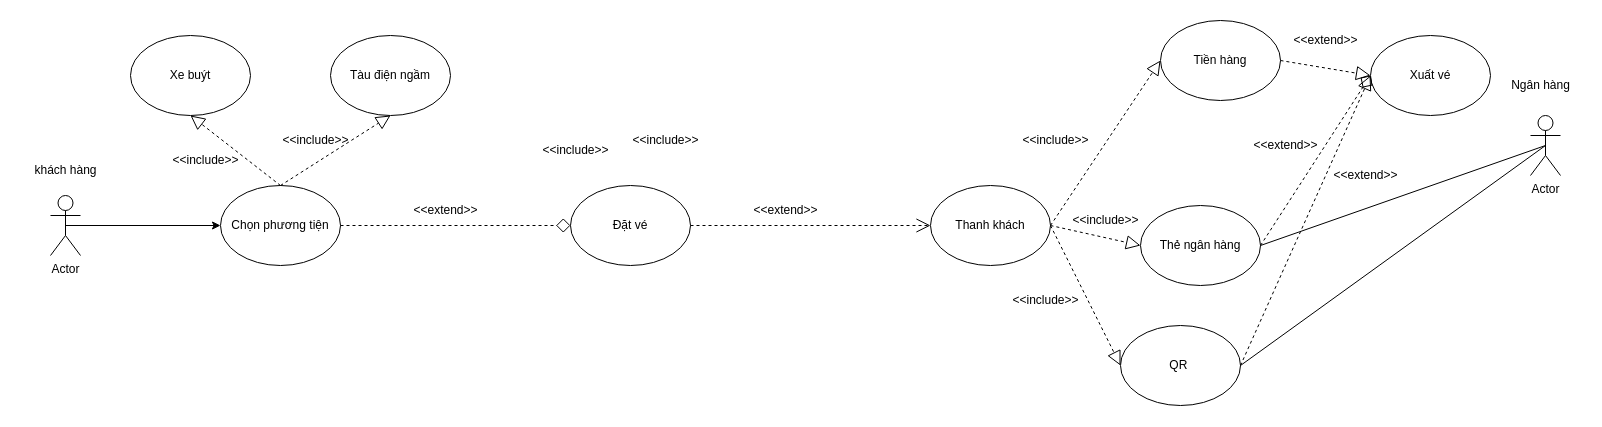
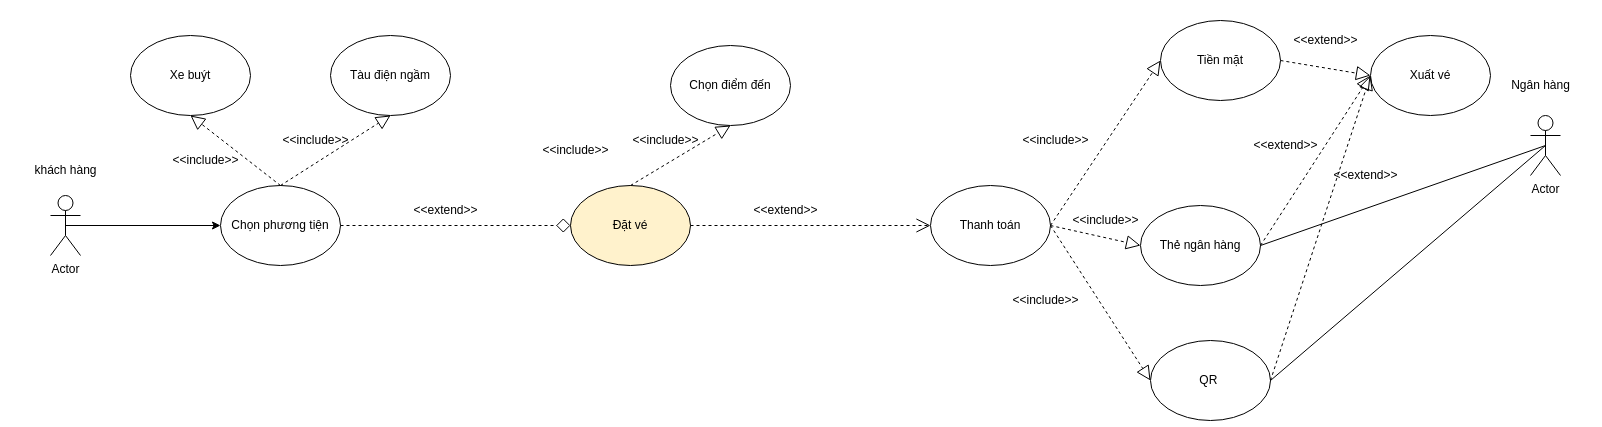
(1221, 61) -> (1221, 61)
none -> (731, 86)
(1361, 90) -> (1361, 91)
none -> (674, 159)
(631, 226) -> (631, 226)
(991, 226) -> (991, 226)
(1181, 366) -> (1211, 381)
